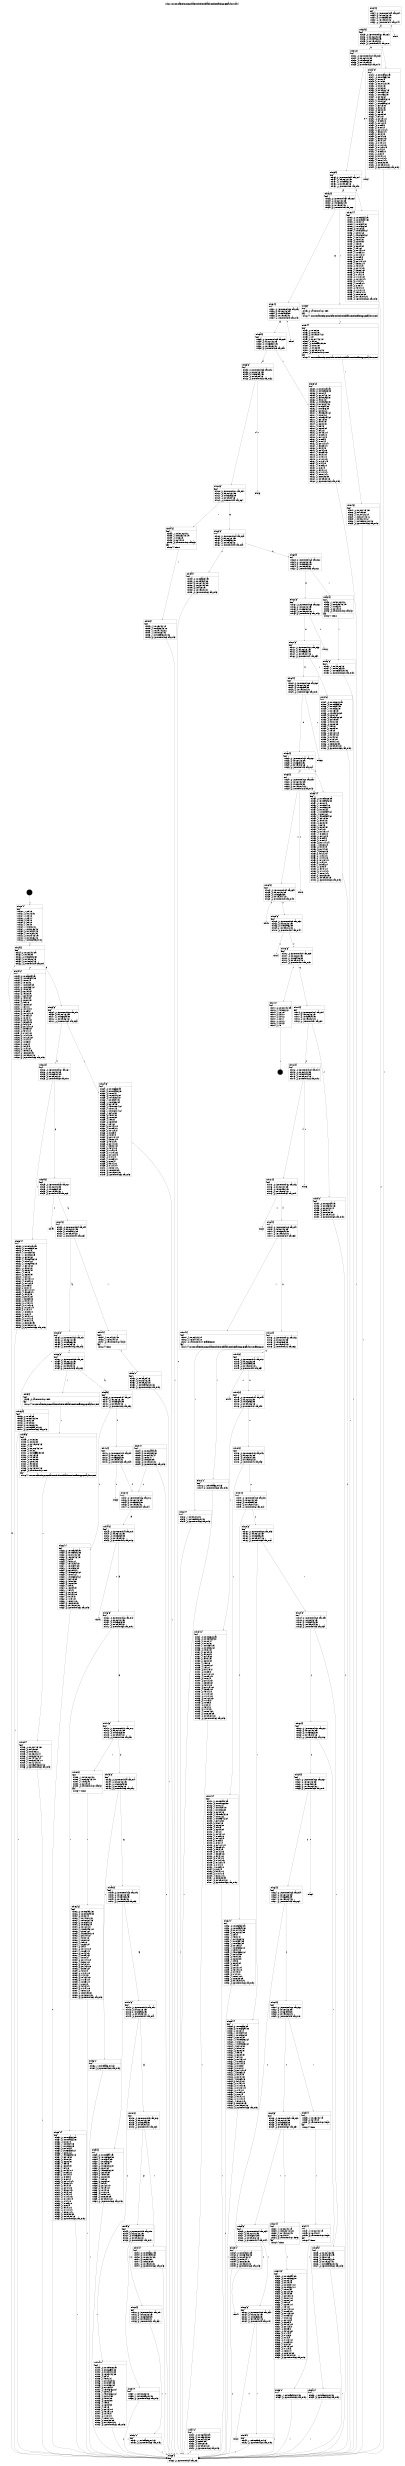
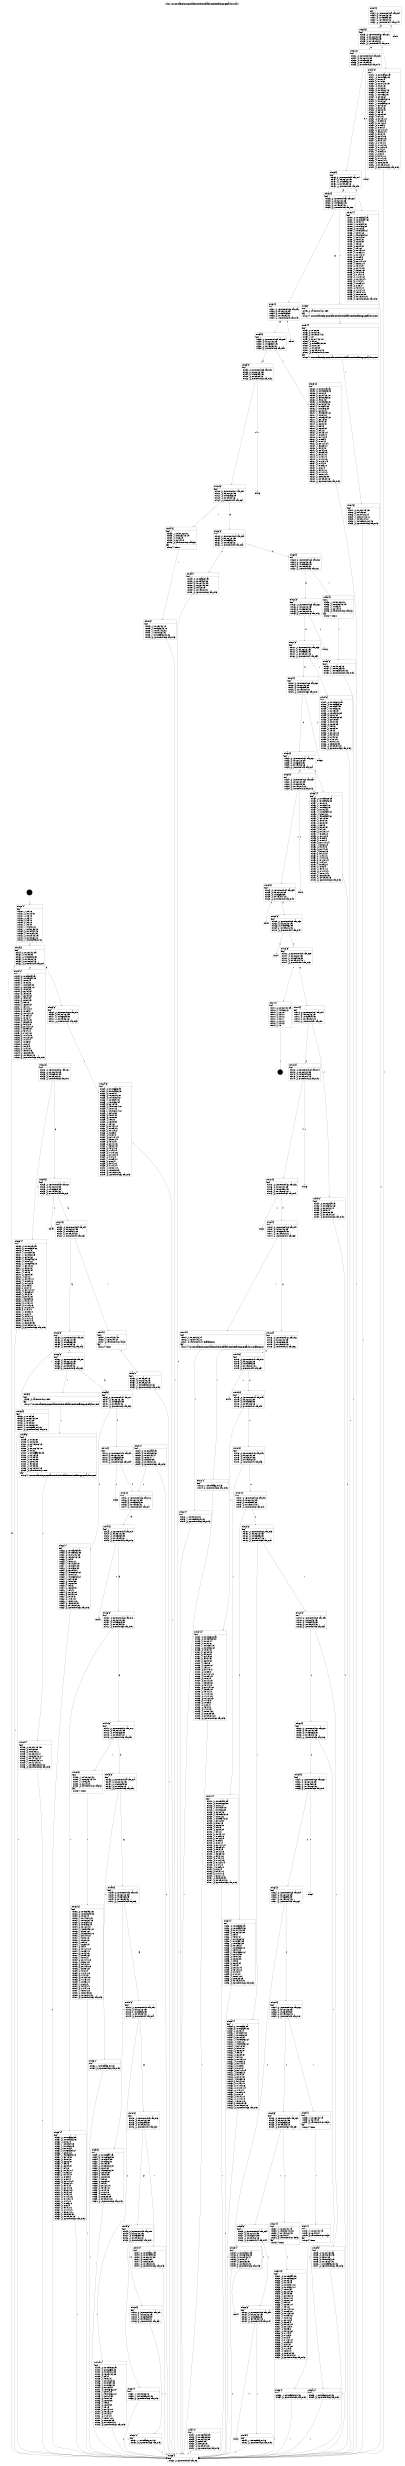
(59, 1043) -> none
